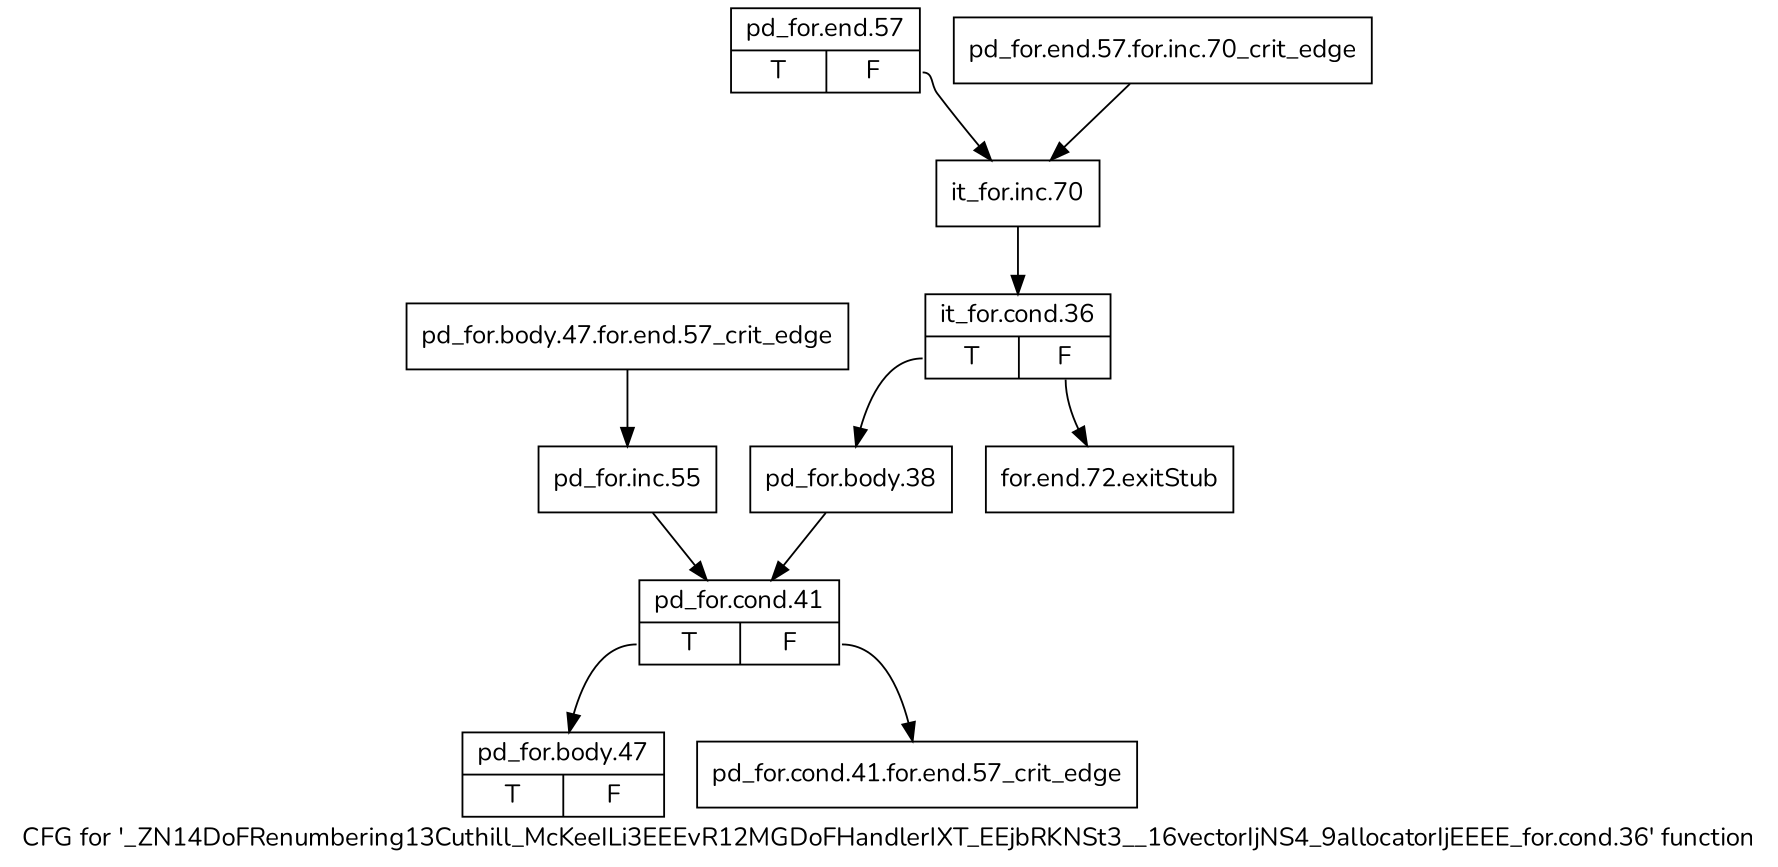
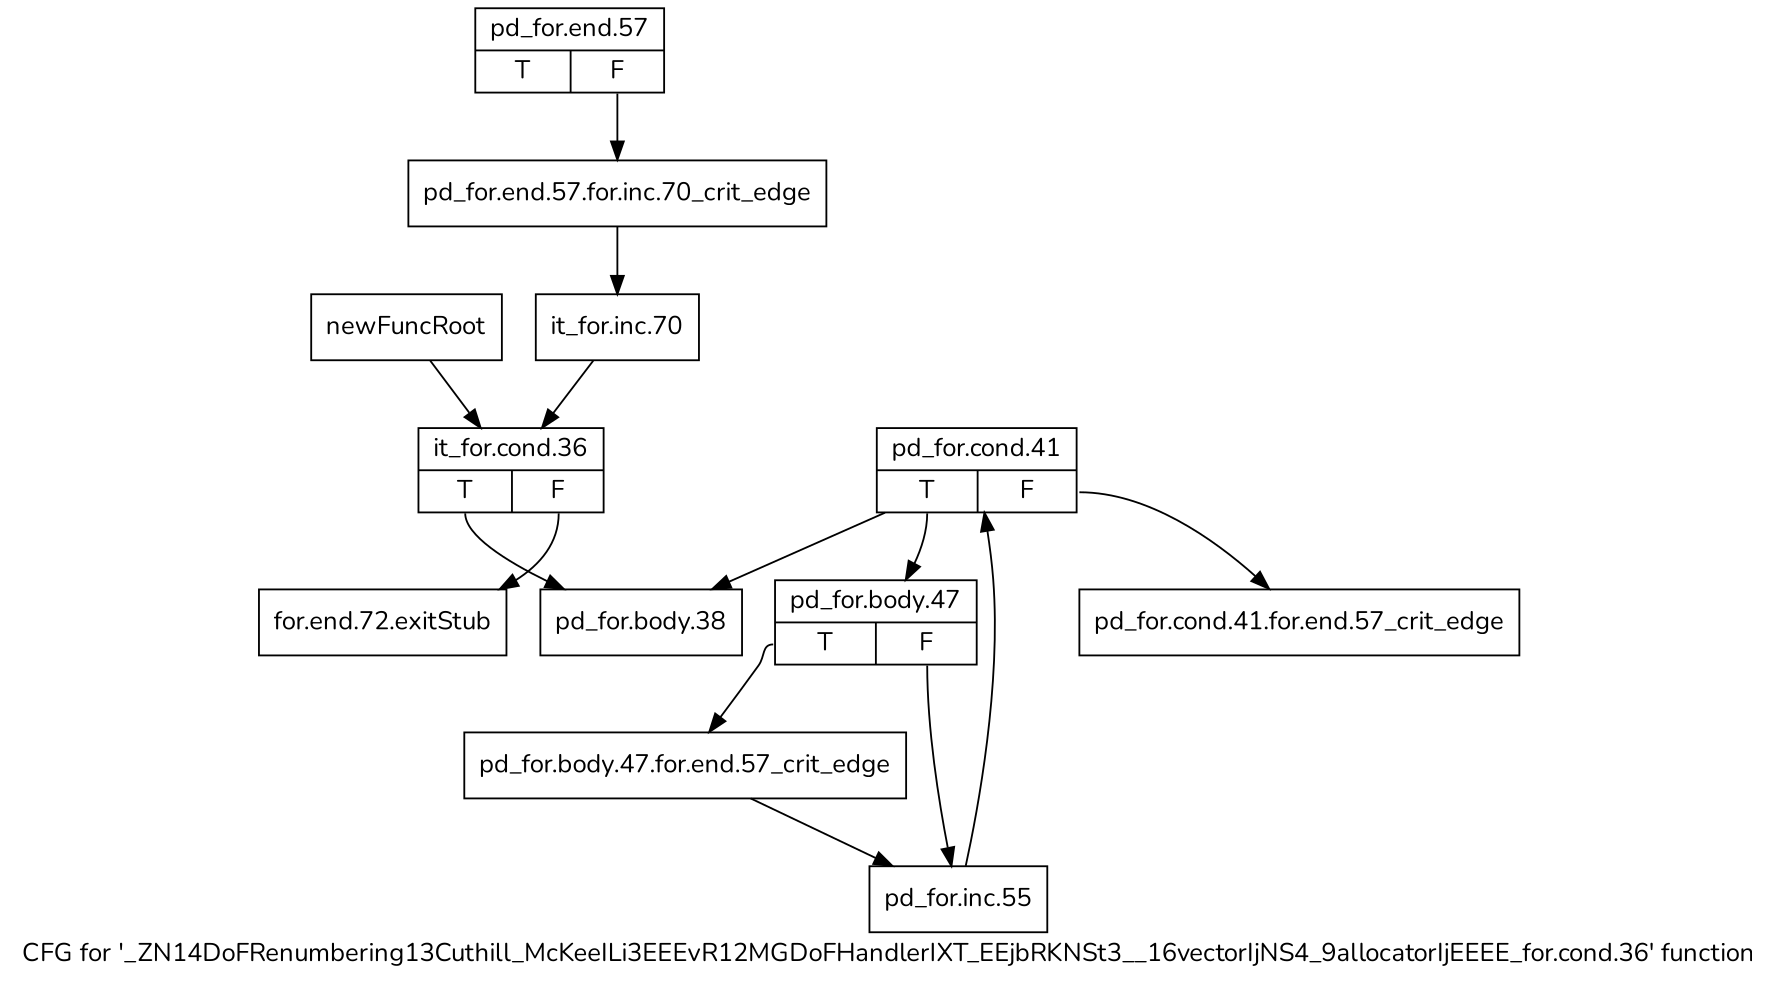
(949, 109) -> (617, 117)
none -> (407, 327)
(805, 539) -> (807, 547)
none -> (748, 680)
none -> (933, 757)
